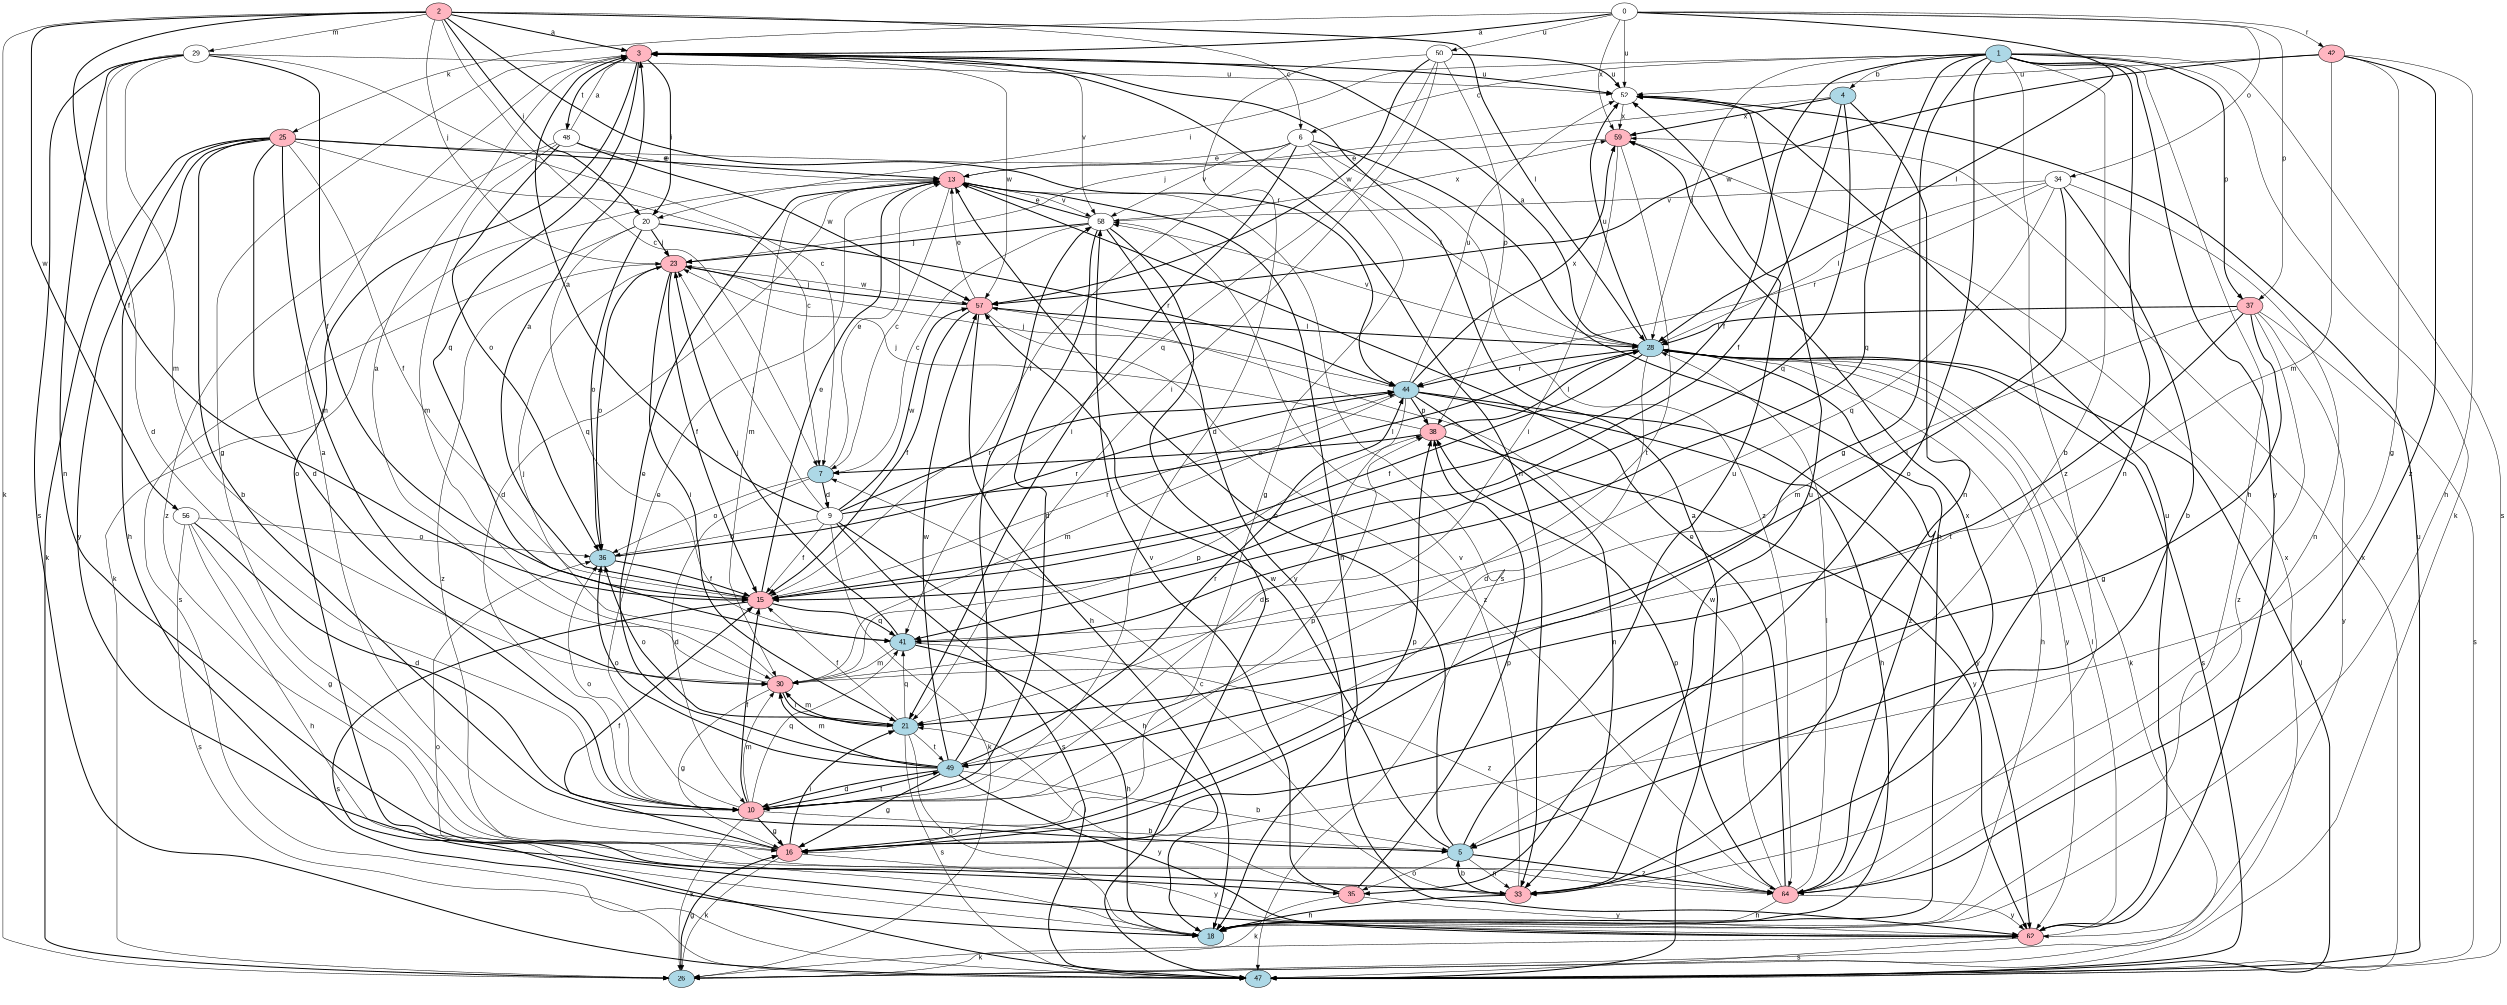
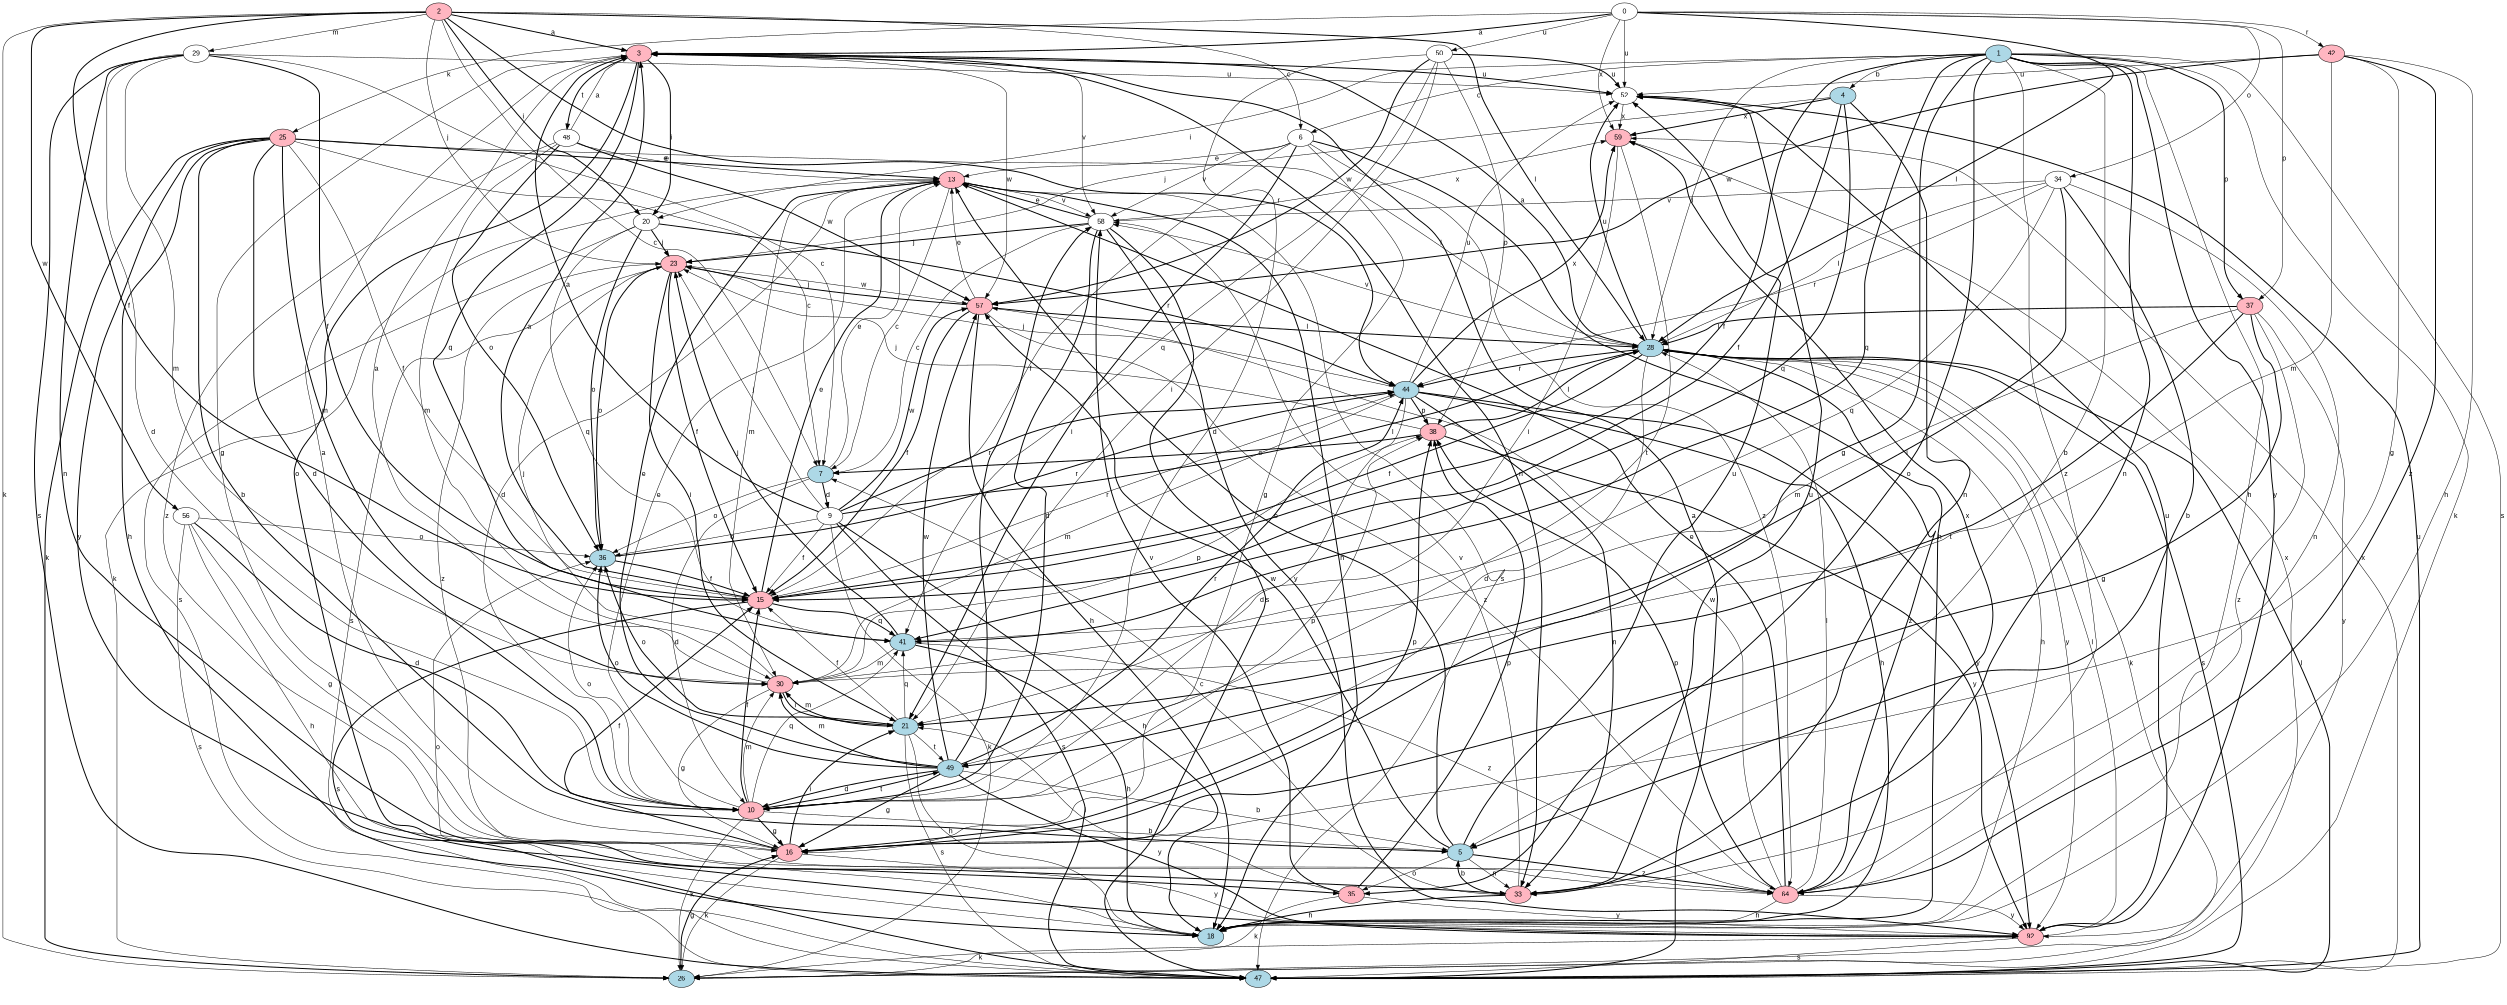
(1303, 158) -> none
(2030, 937) -> (2030, 937)
(2472, 942) -> (424, 846)
